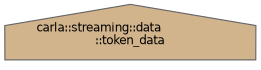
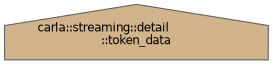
(130, 35) -> (136, 35)
